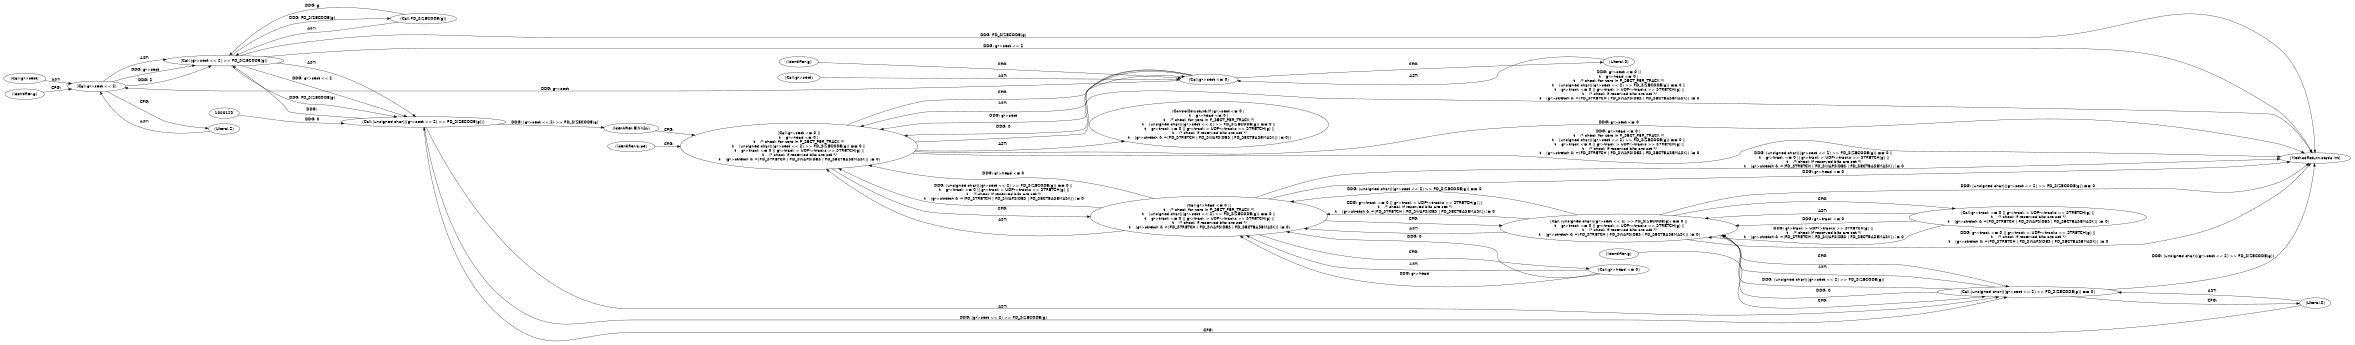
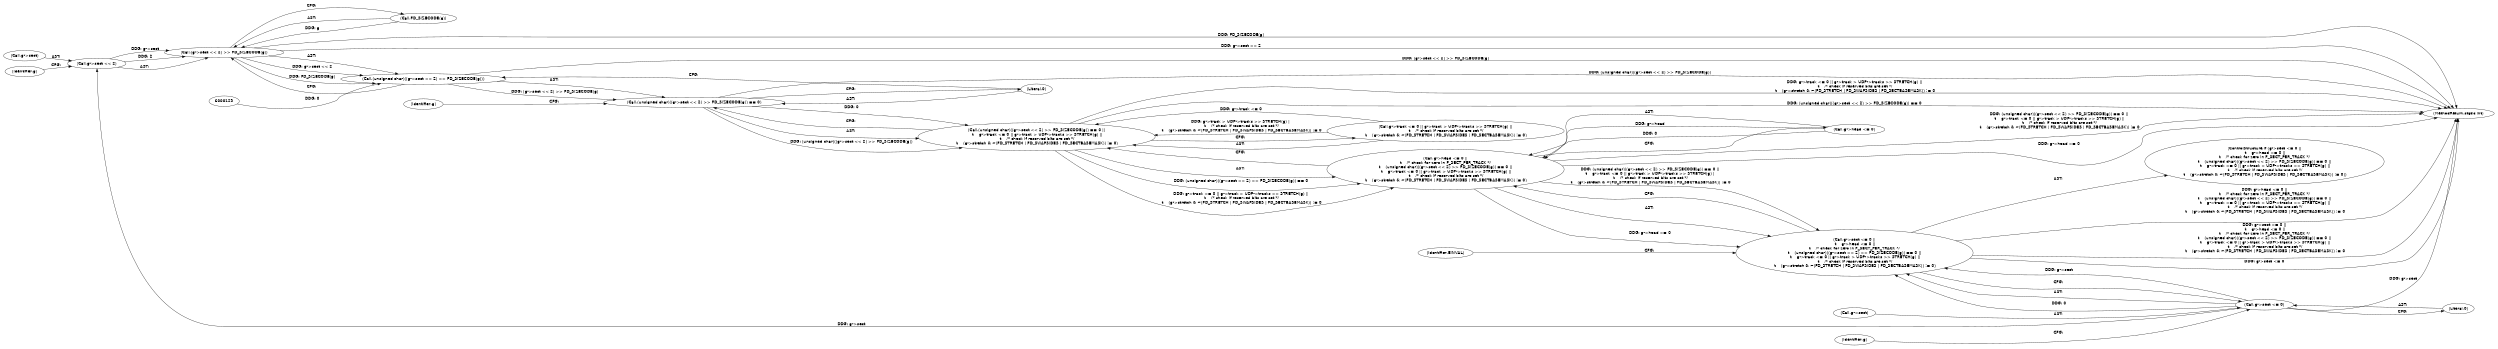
(312, 18) -> (312, 6)
(312, 110) -> (312, 87)
(224, 113) -> (224, 101)
(549, 126) -> (1461, 61)
(224, 129) -> none
(631, 146) -> none
none -> (2426, 269)
